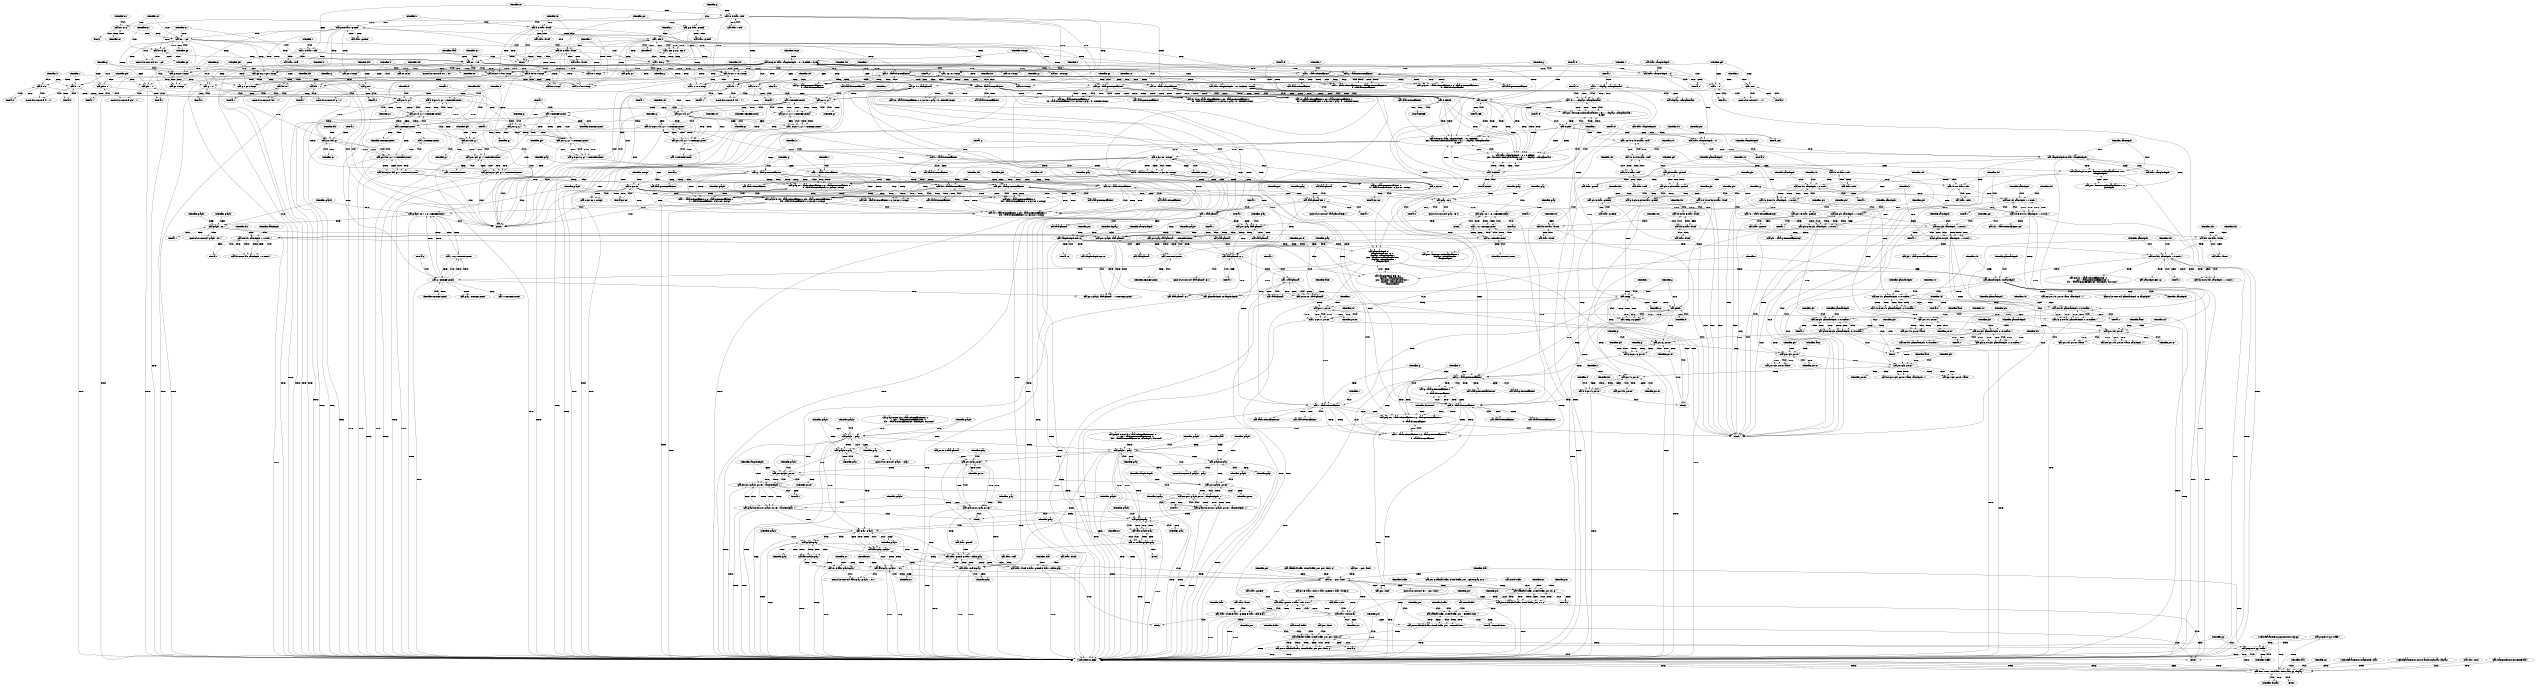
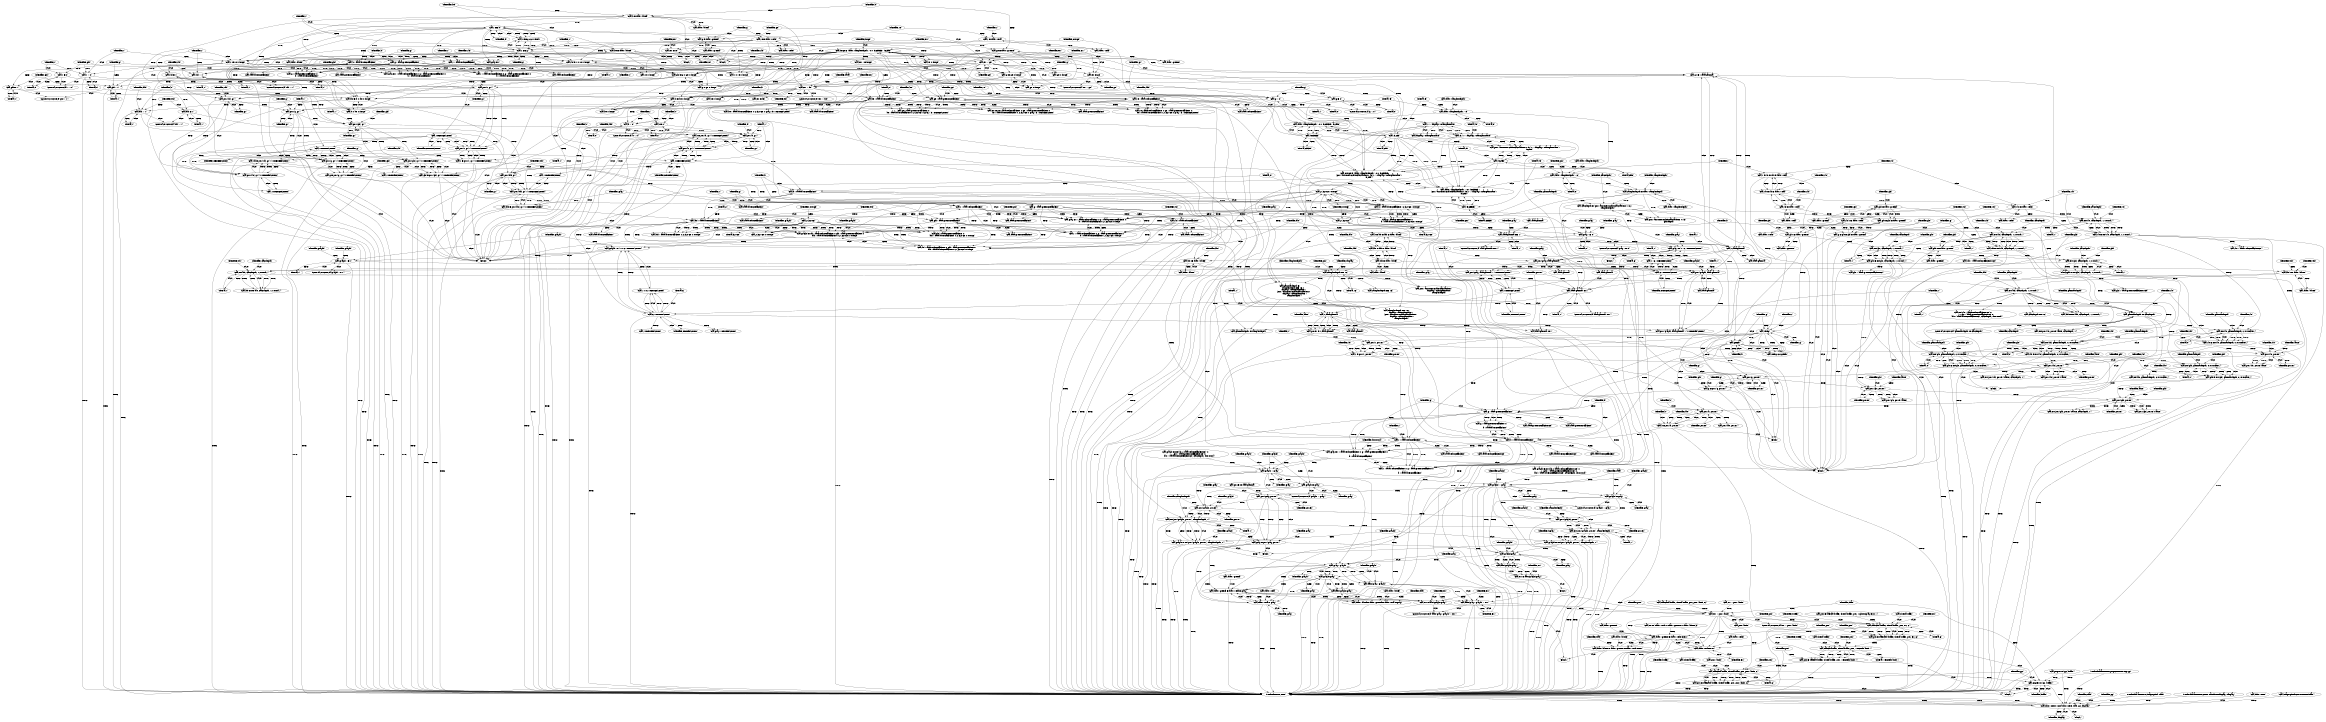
(878, 68) -> (886, 75)
none -> (556, 127)
(1748, 193) -> (1966, 228)
